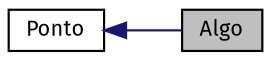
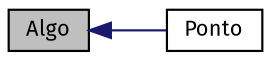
(154, 30) -> (139, 30)
